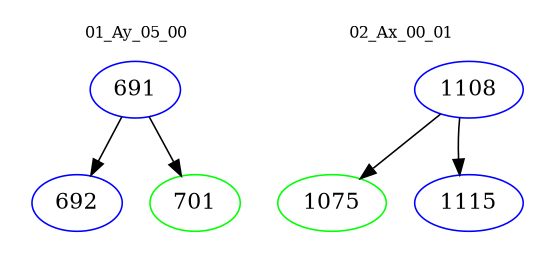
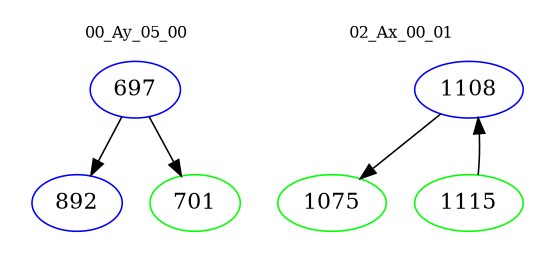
(136, 34) -> (136, 34)
(135, 90) -> (135, 90)
(458, 138) -> (479, 155)
(77, 203) -> (77, 203)
(469, 203) -> (469, 203)
